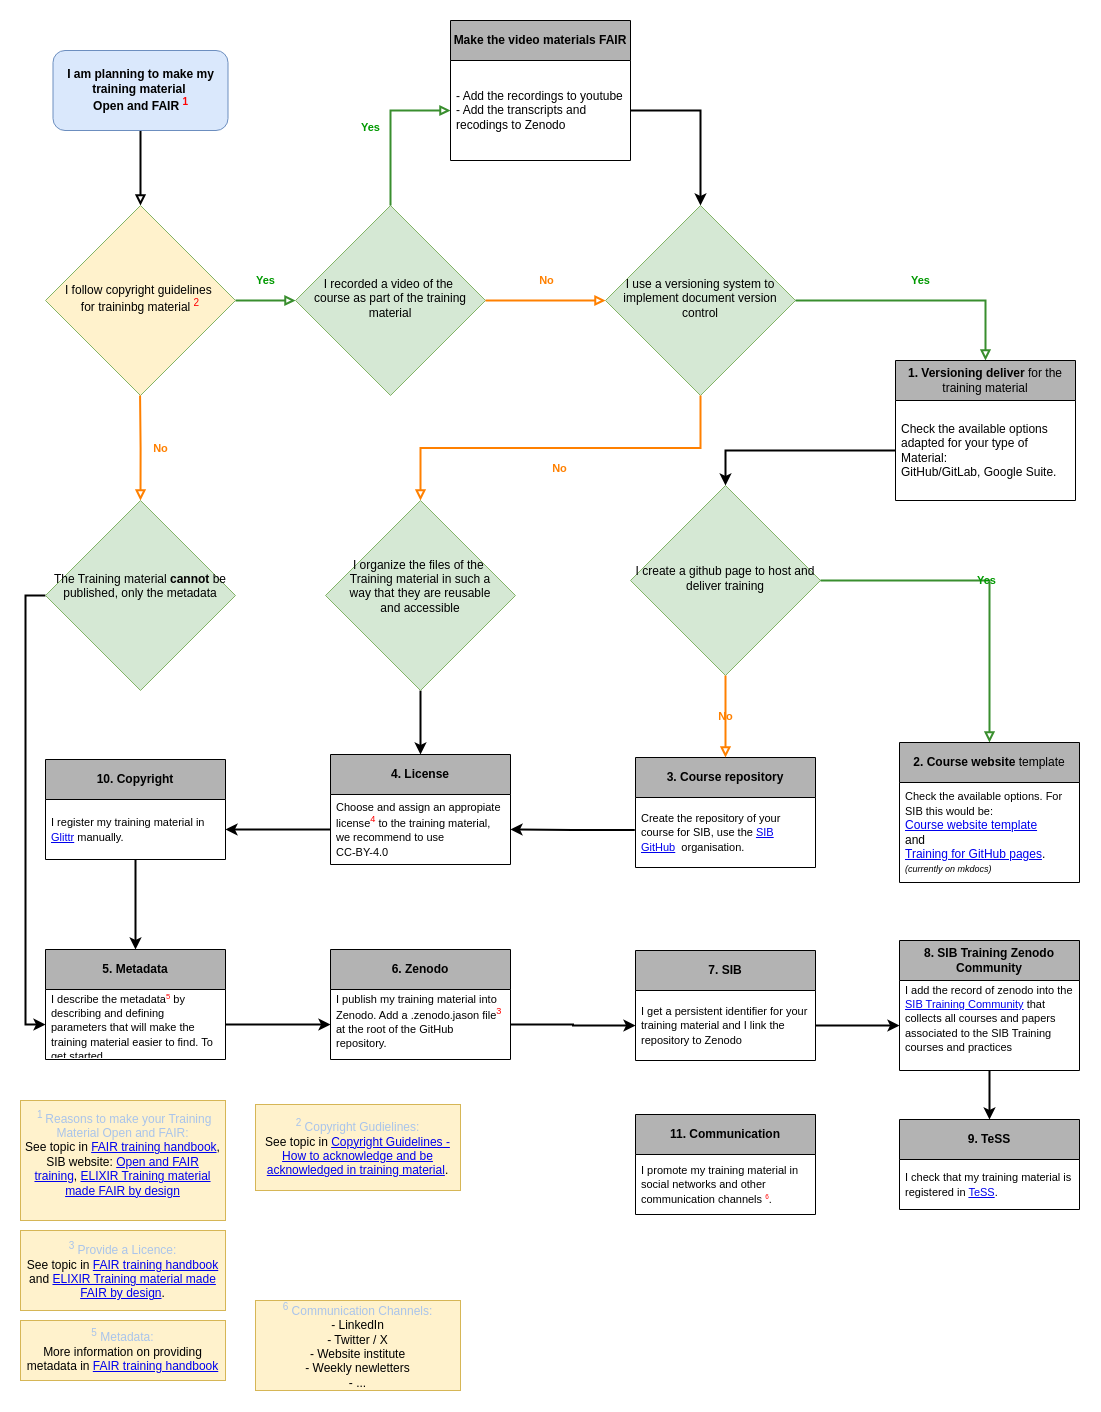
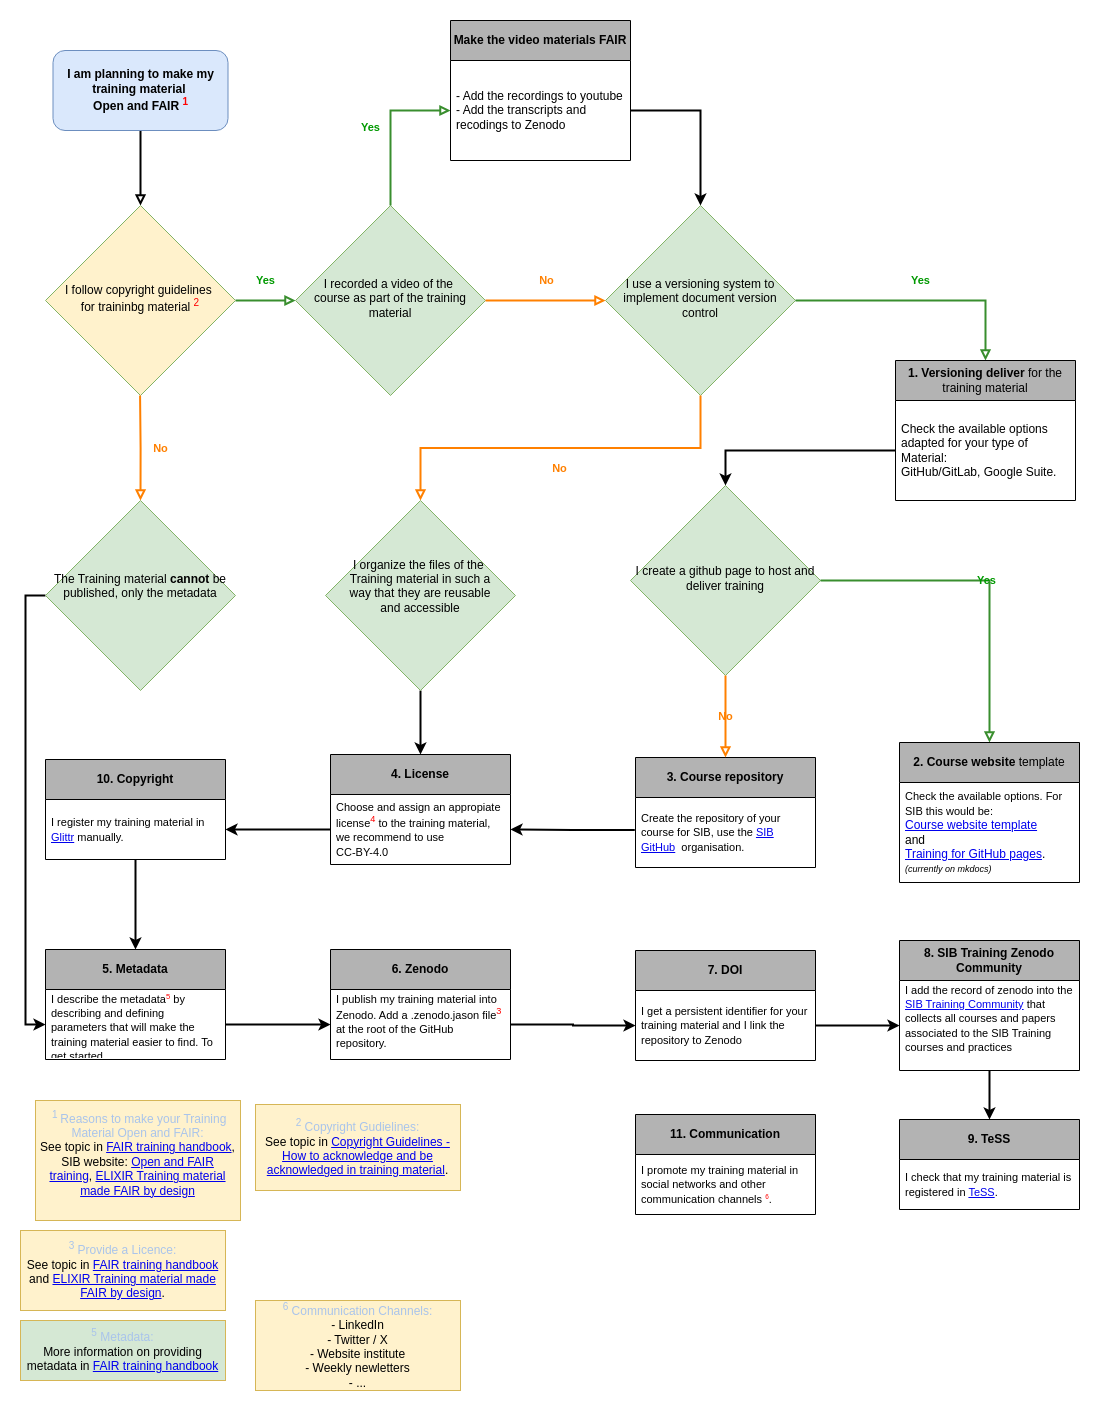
(726, 971) -> (726, 971)
(123, 1161) -> (138, 1161)
(123, 1351) -> (123, 1351)
